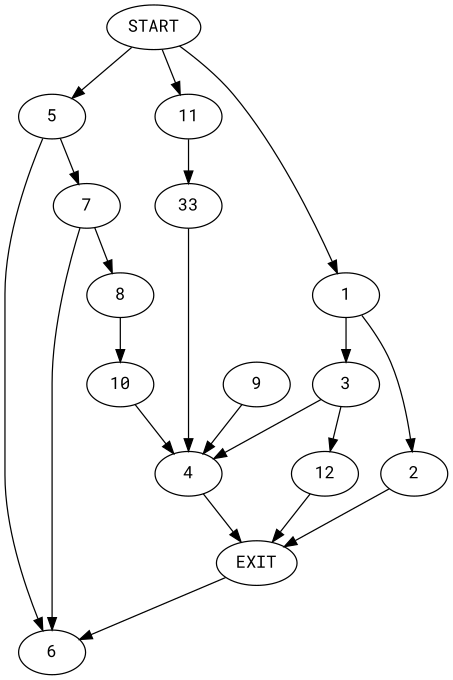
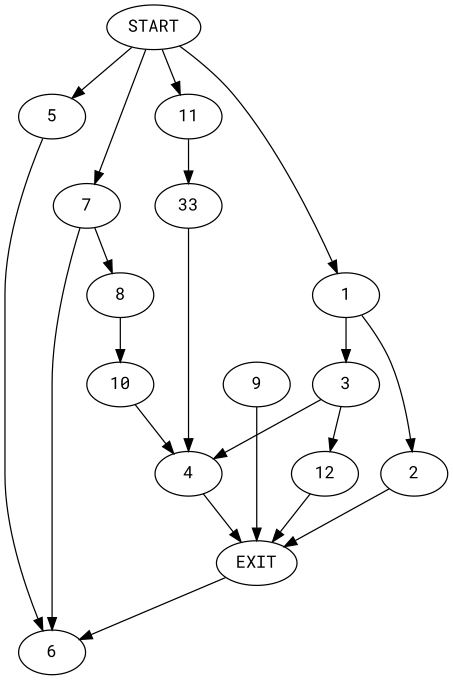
(67, 155) -> (123, 111)
(226, 424) -> (257, 467)
